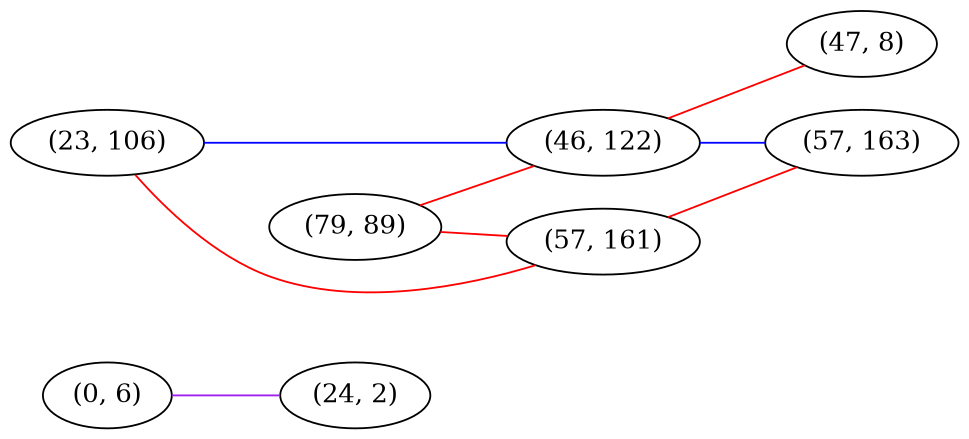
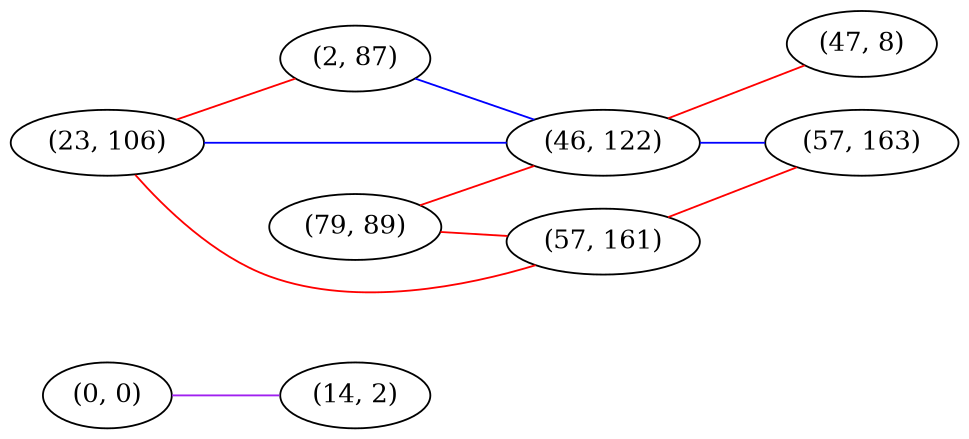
none -> (355, 59)
(107, 395) -> (107, 395)
(355, 395) -> (355, 395)
